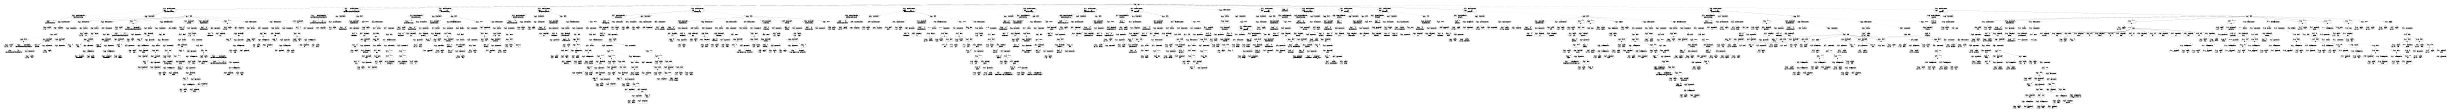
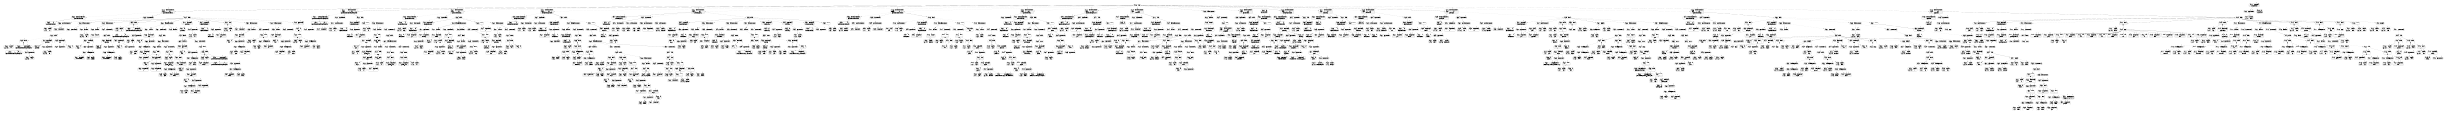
(1197, 22) -> none
none -> (2428, 58)
